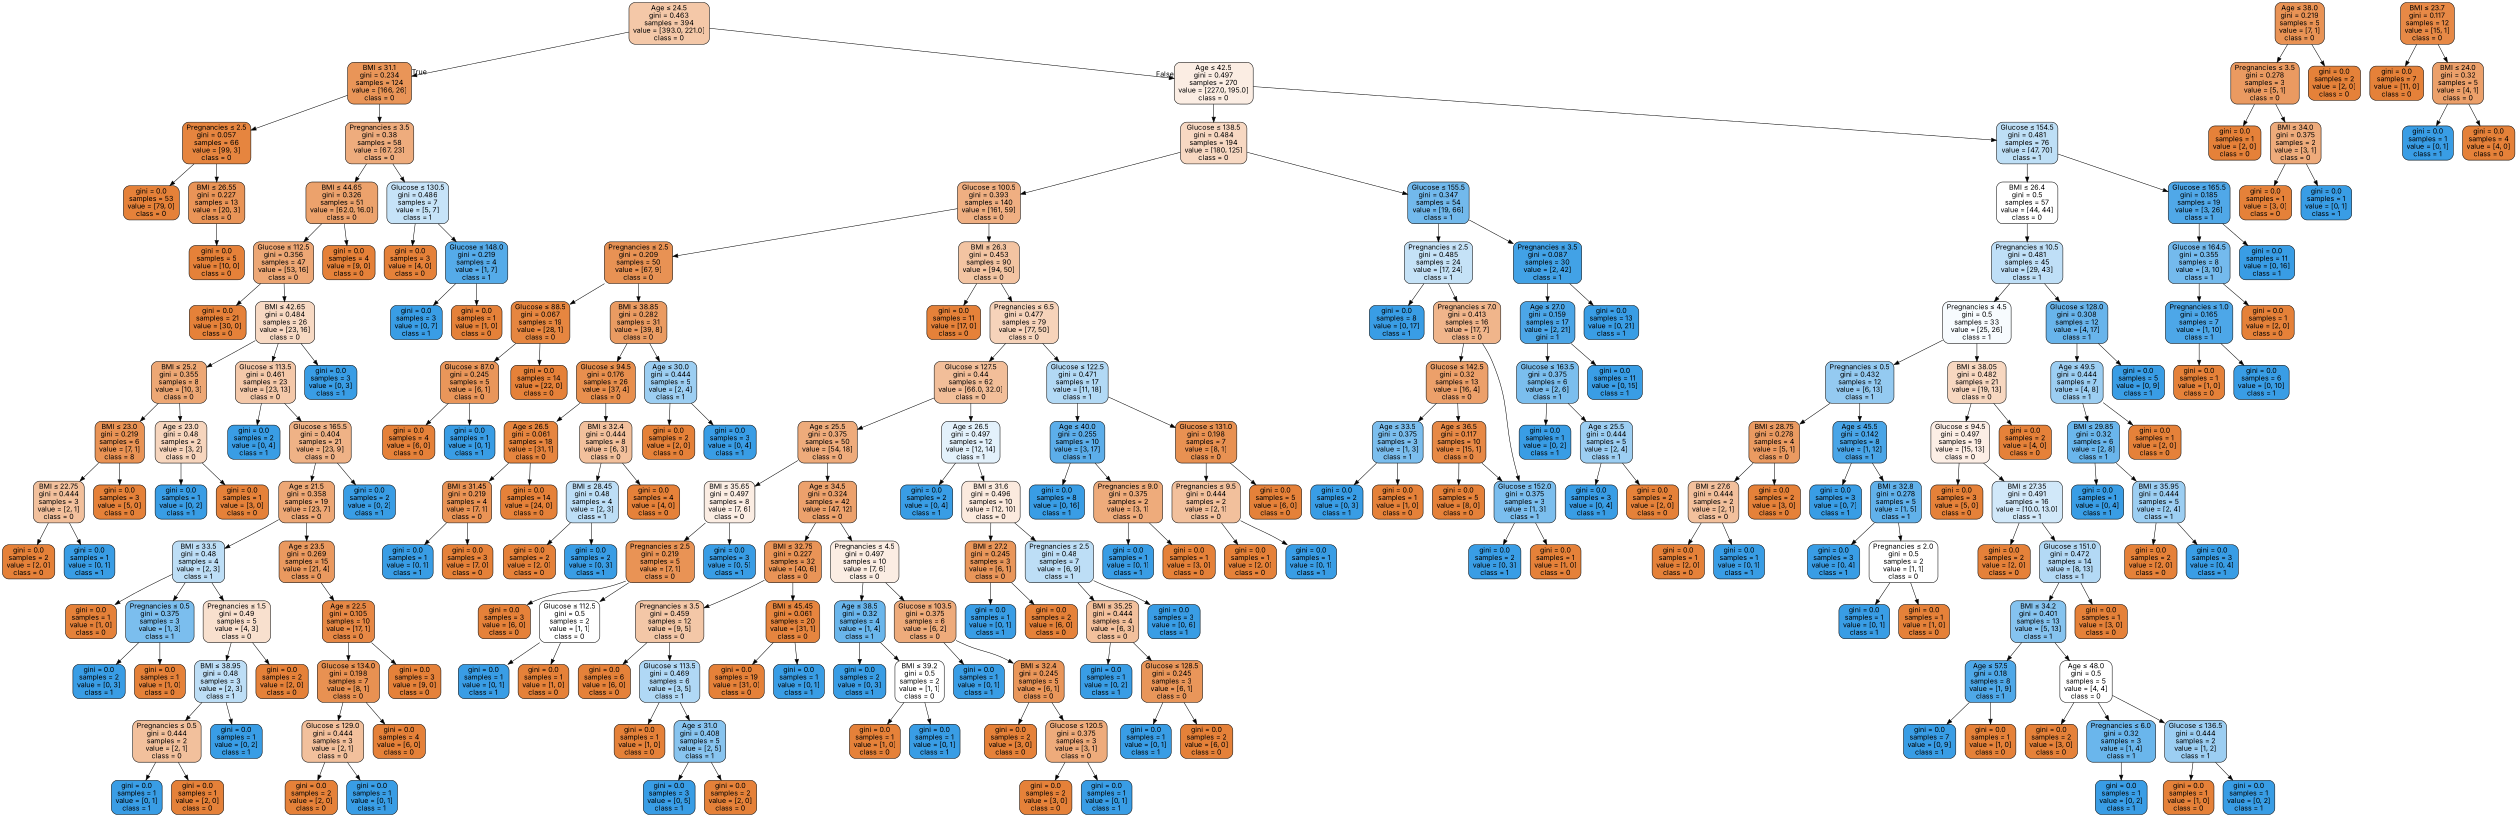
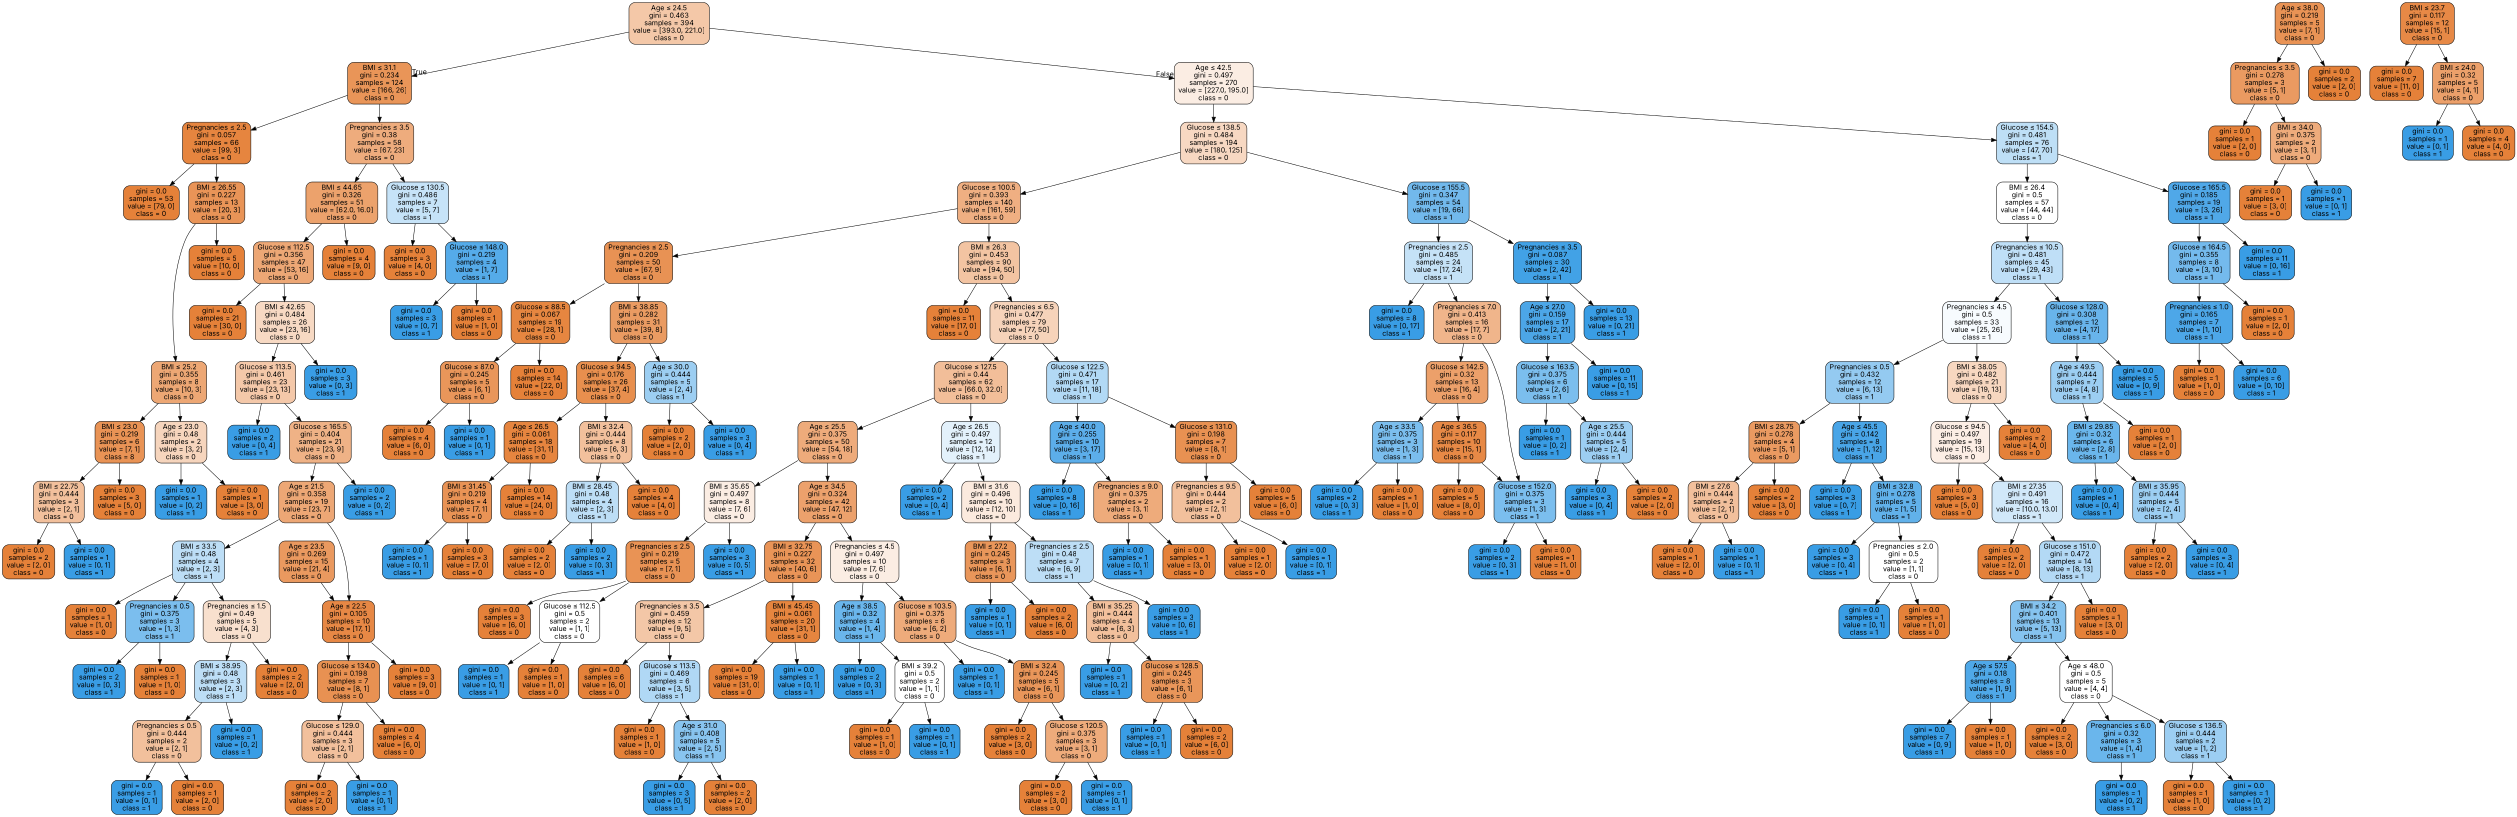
(1548, 337) -> (1548, 337)
(233, 353) -> (174, 288)
(307, 529) -> (344, 557)
